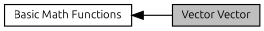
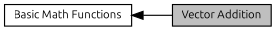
(216, 15) -> (222, 15)
